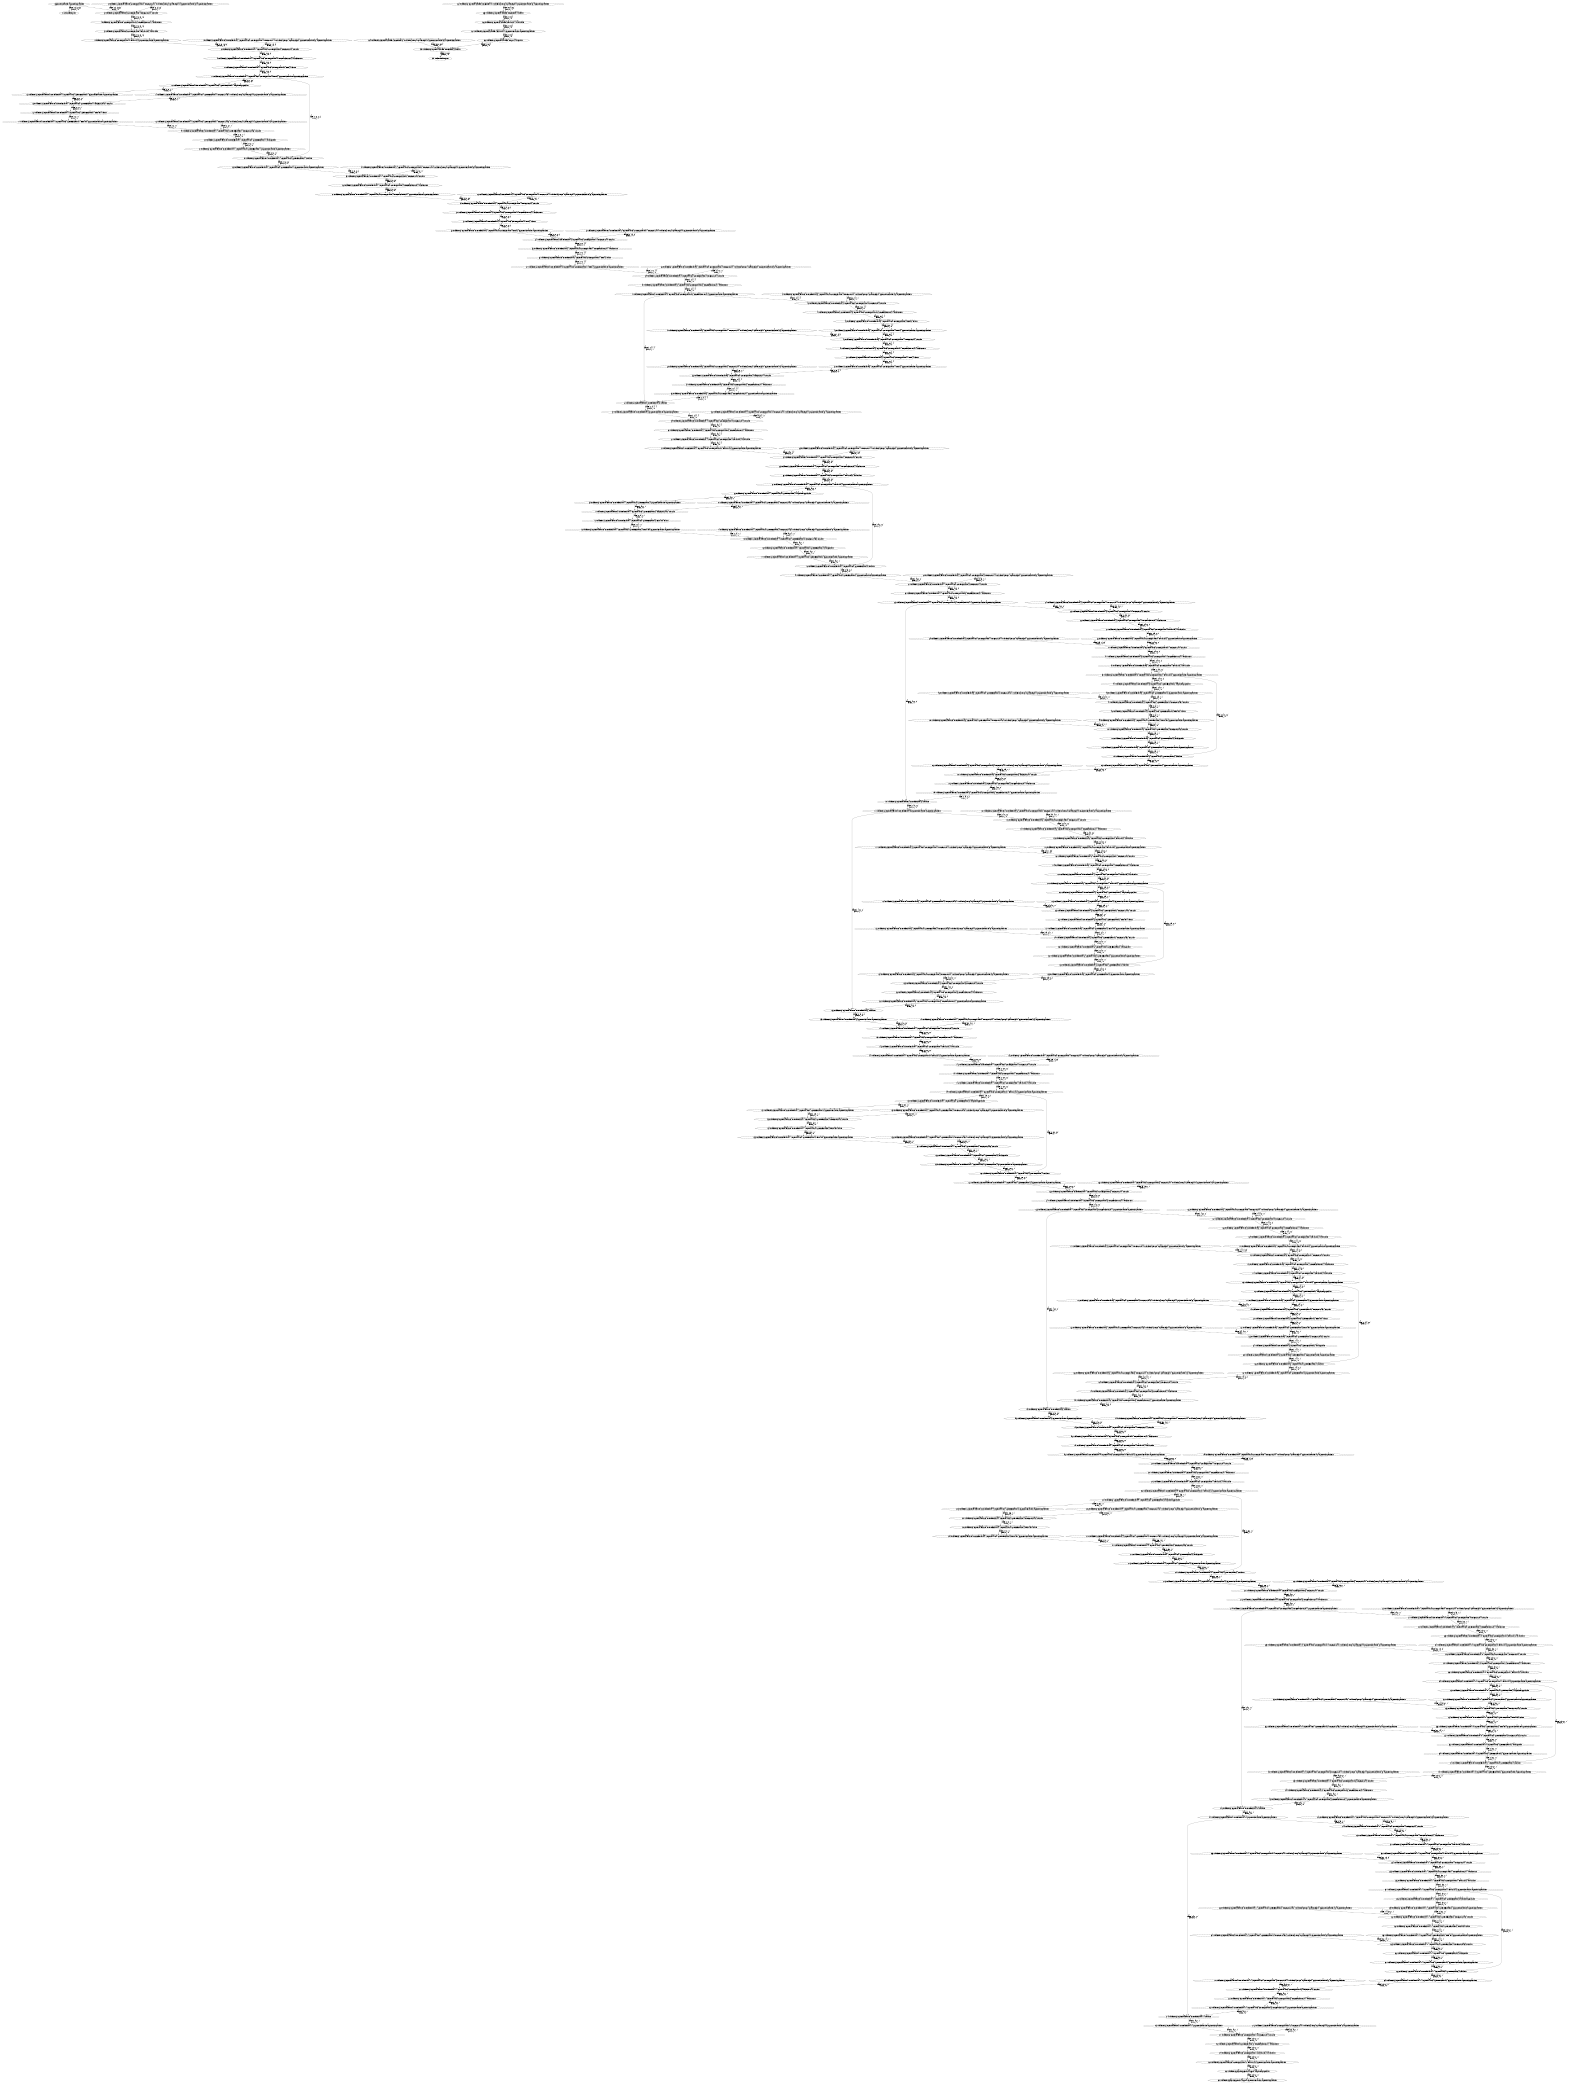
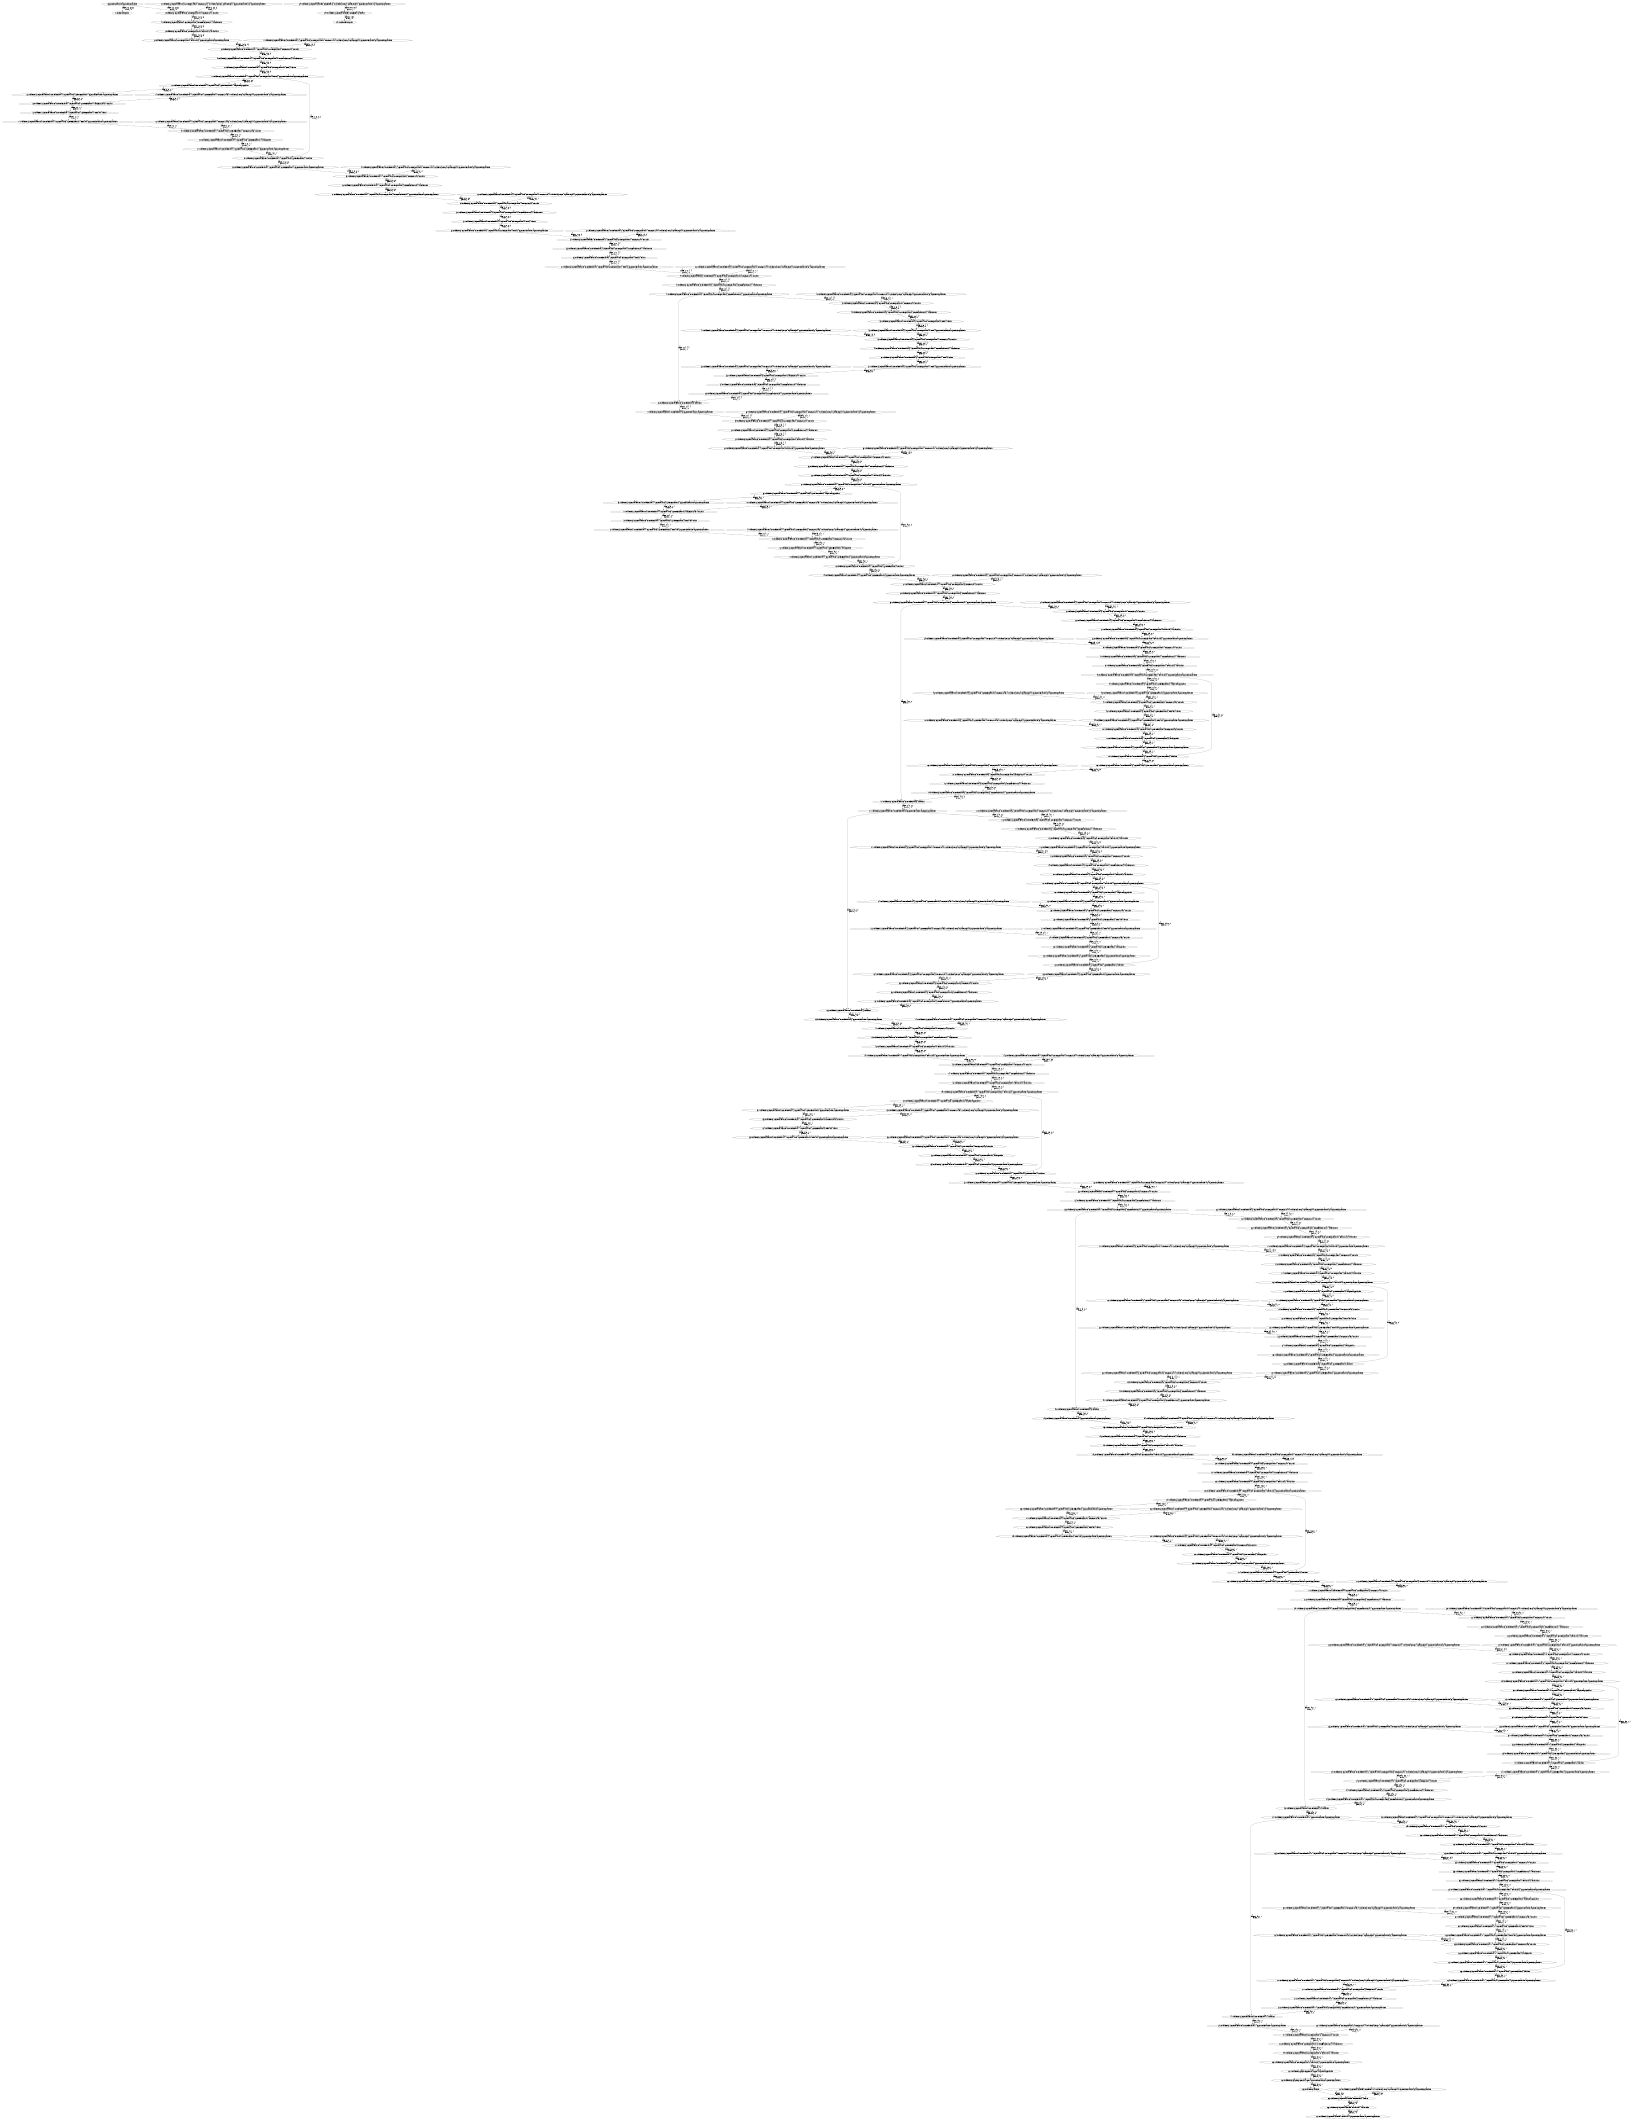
(69, 13) -> (122, 13)
(503, 40) -> none
none -> (1311, 2090)
